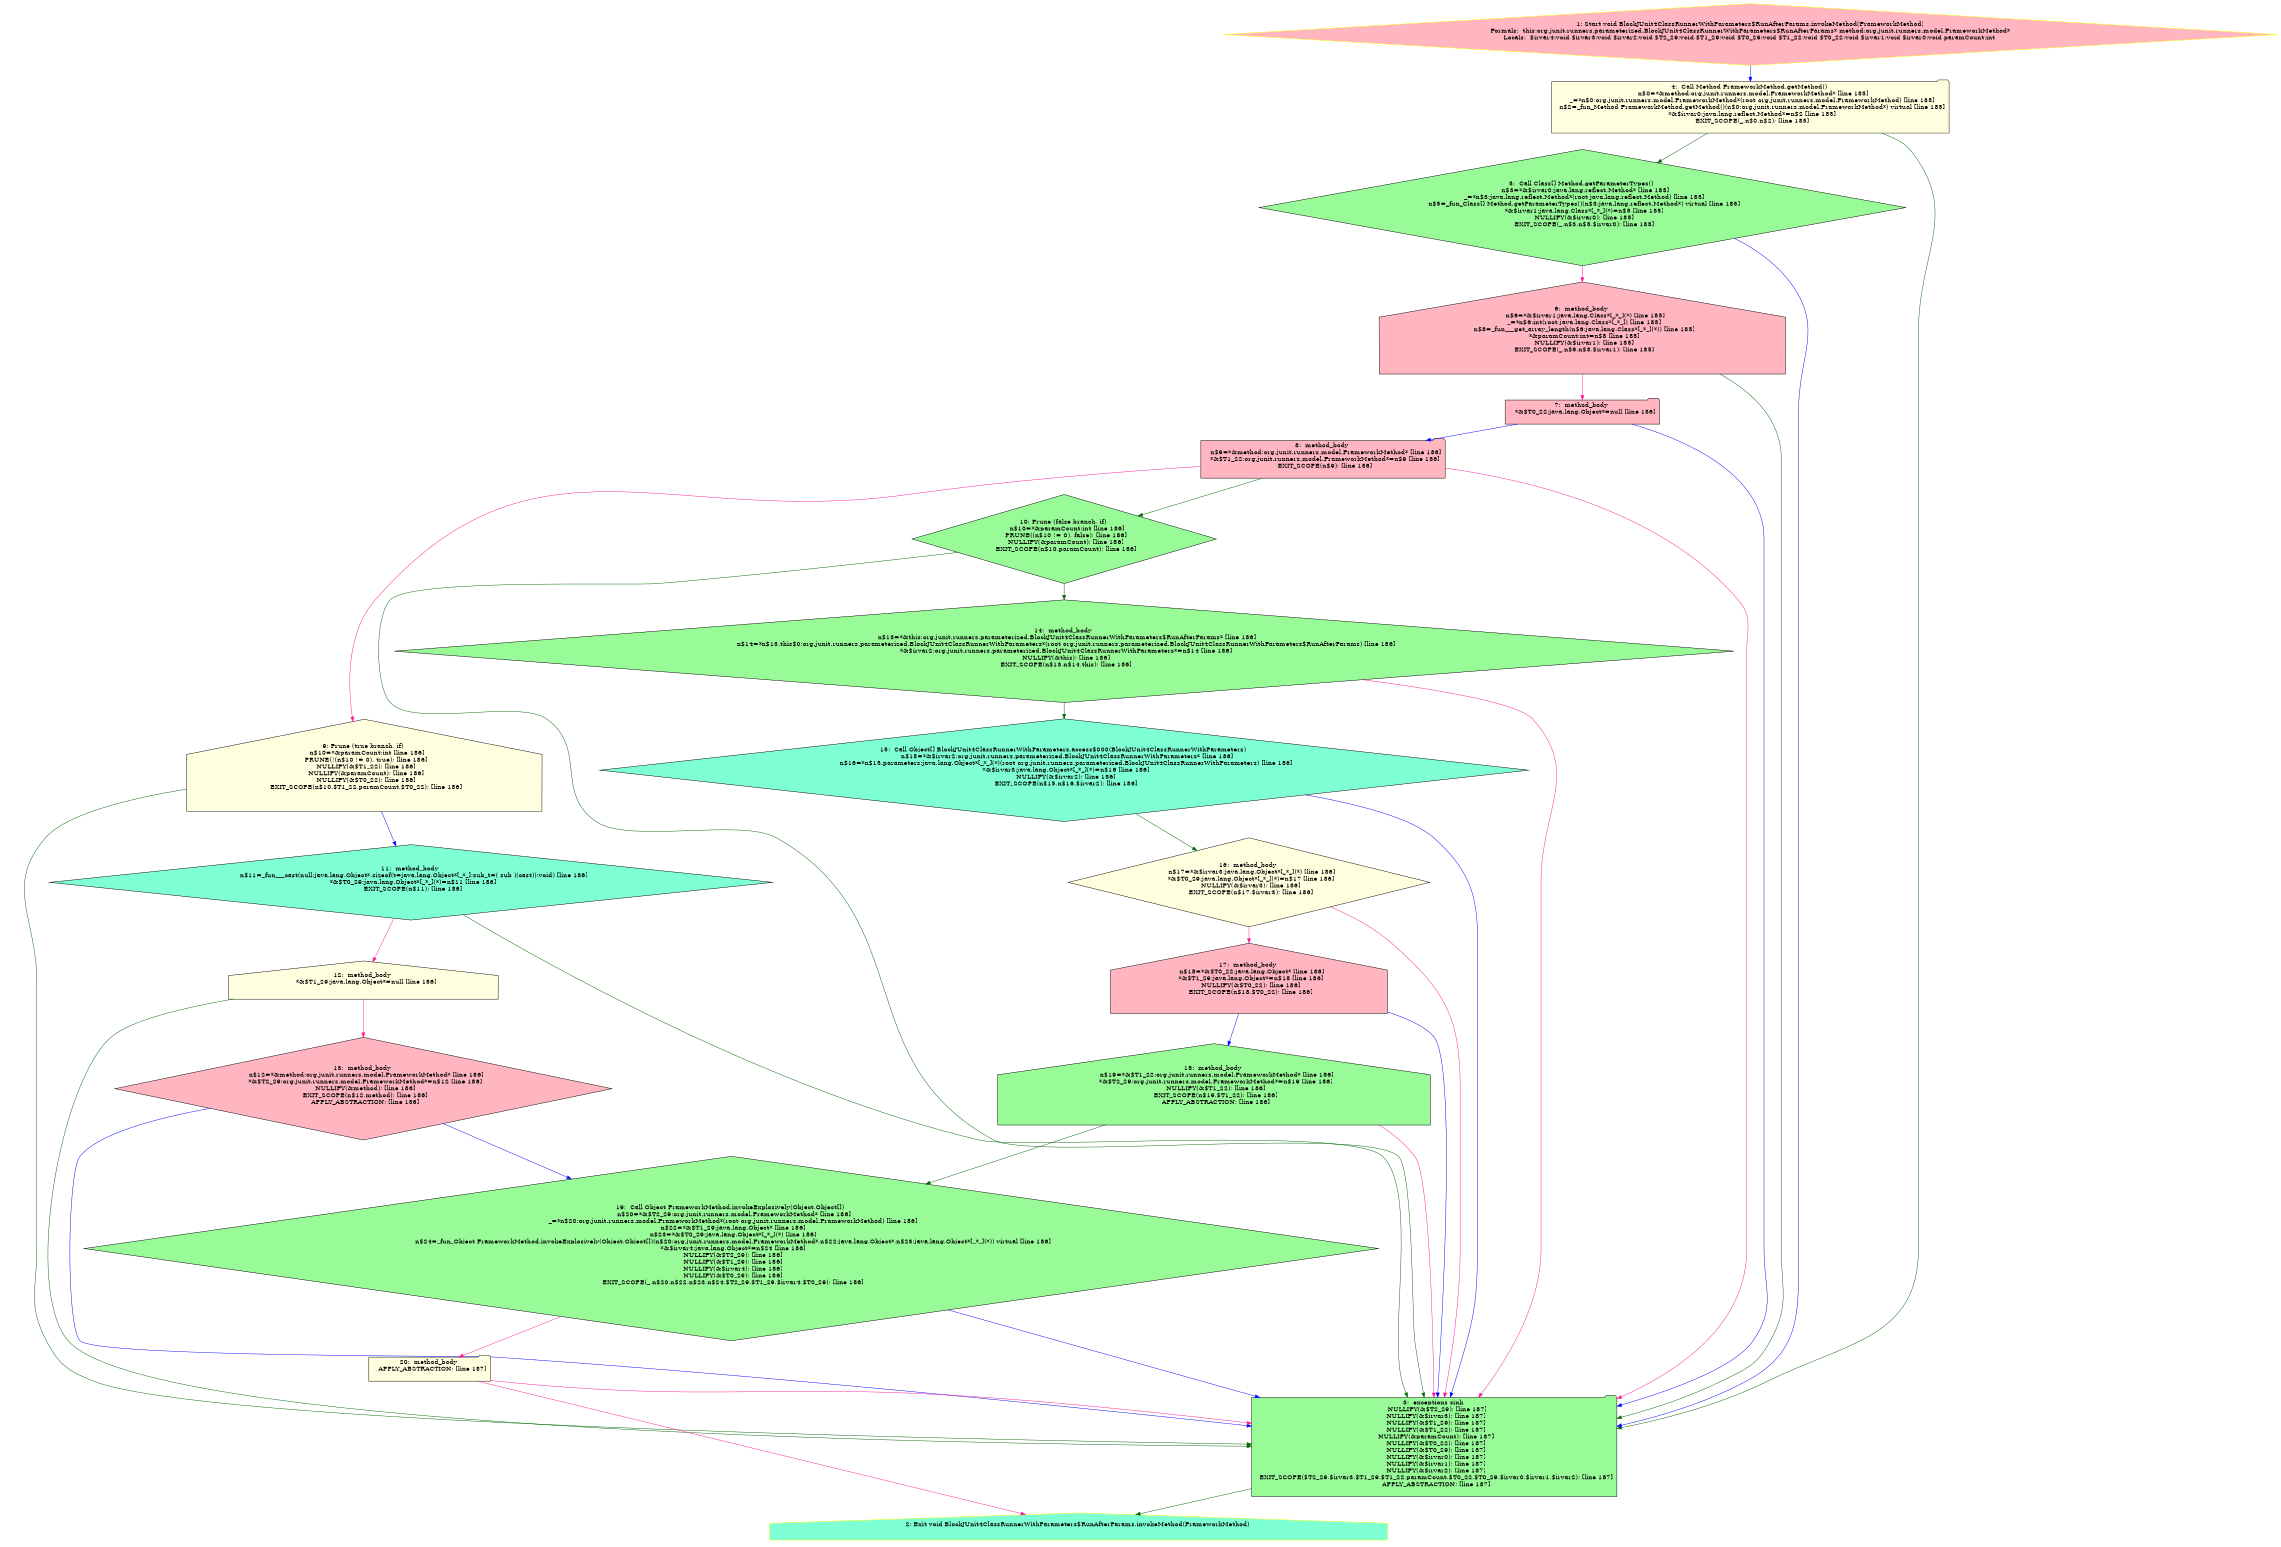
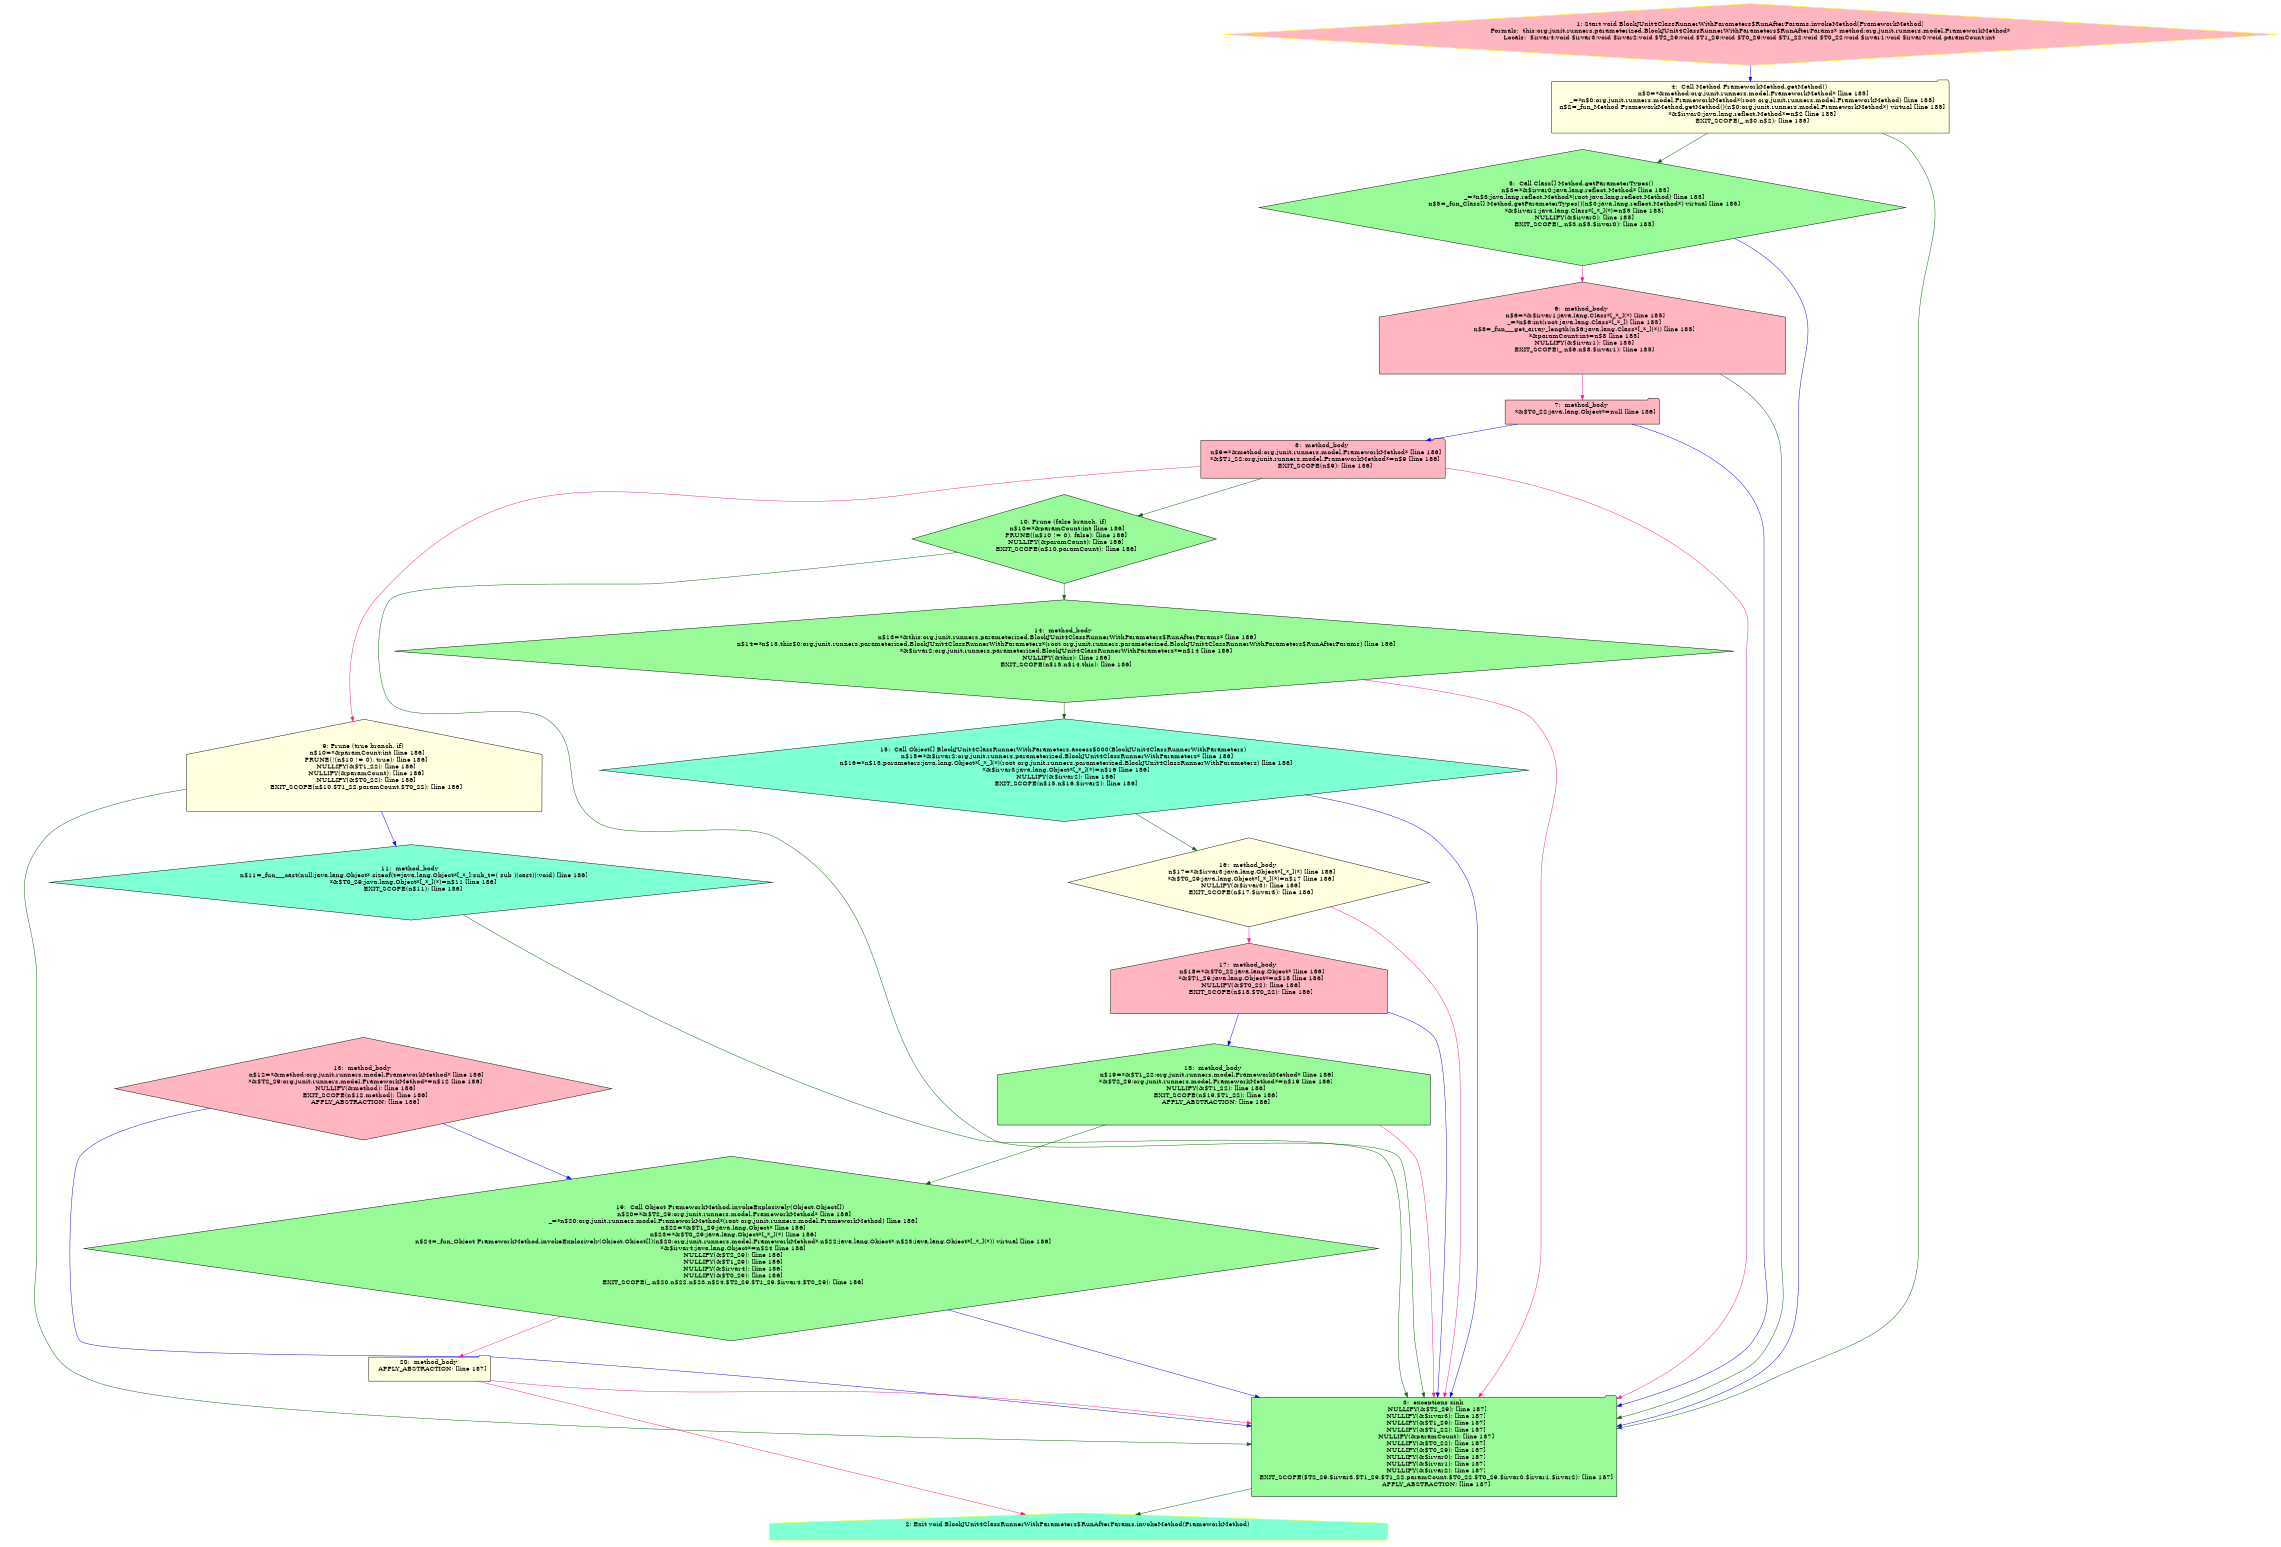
(363, 982) -> none
